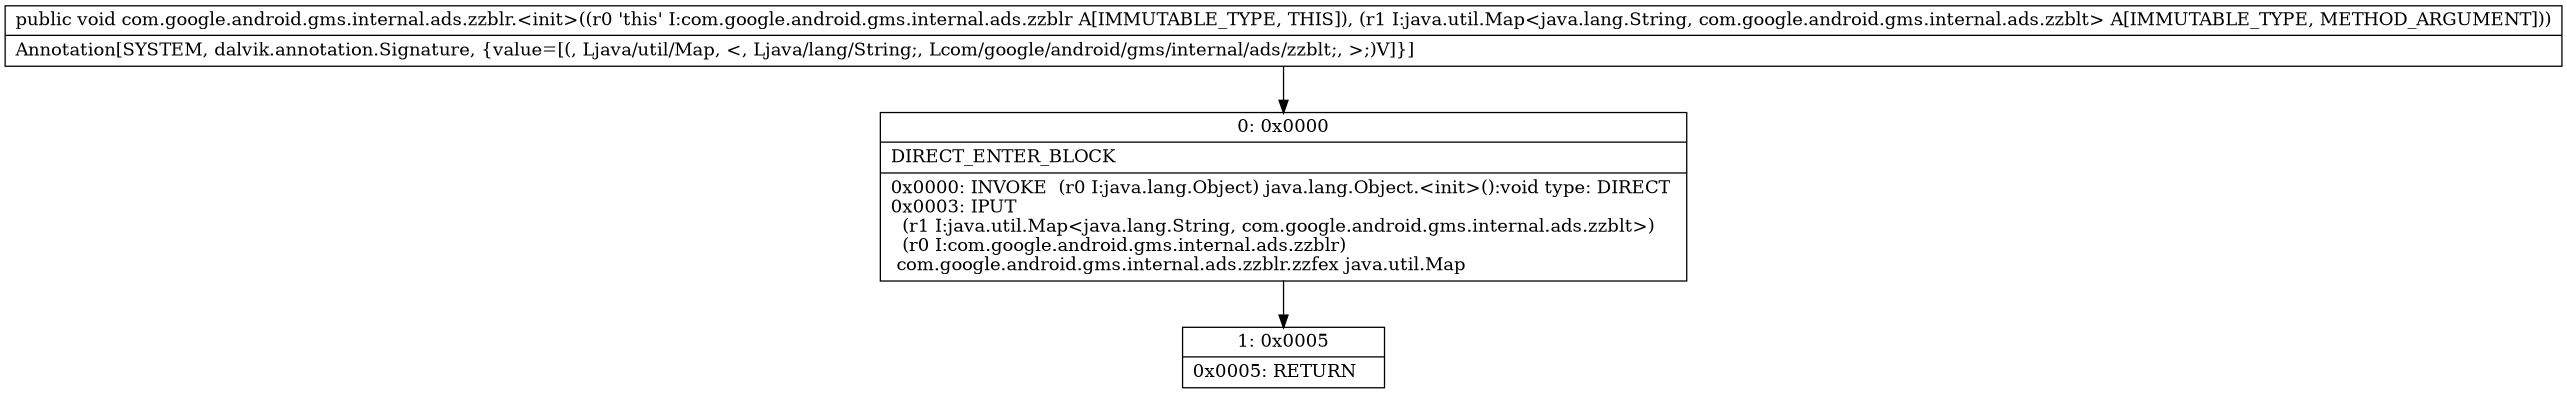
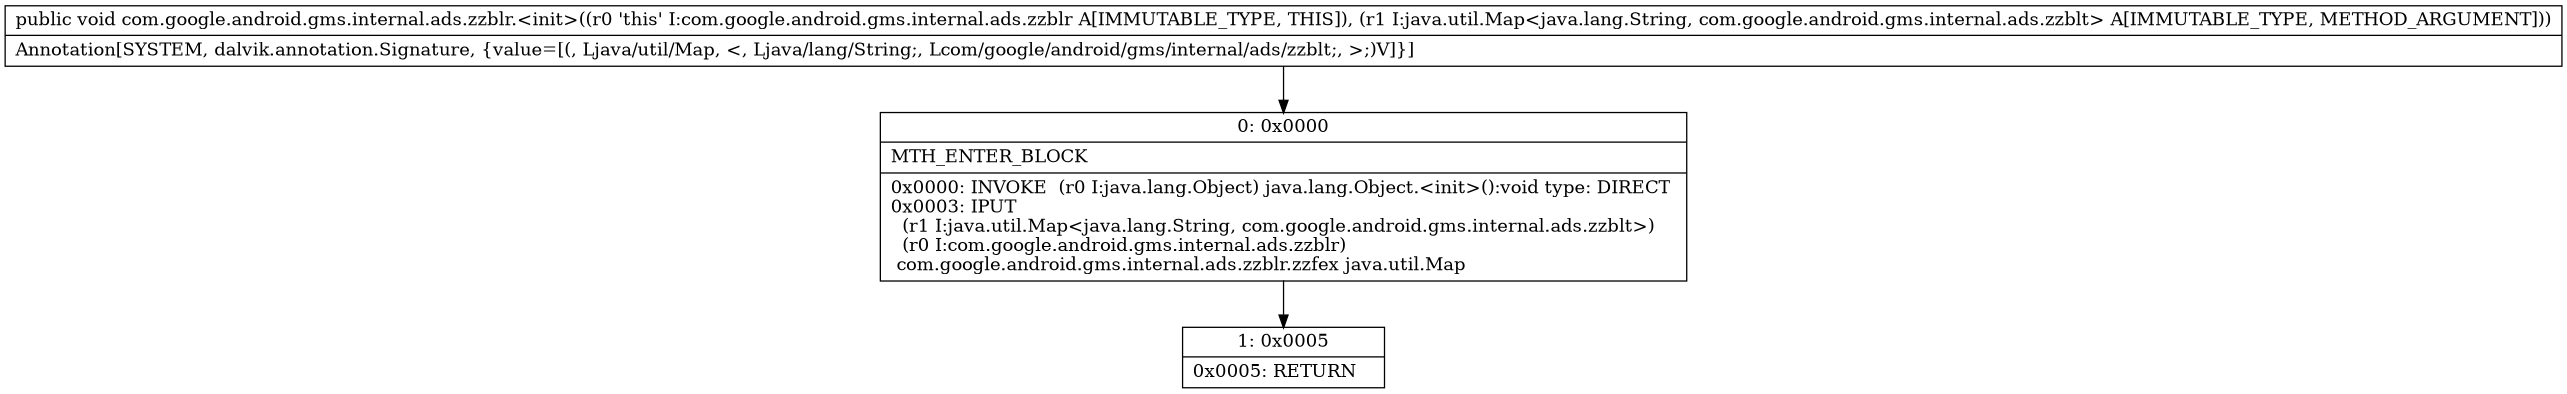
(1003, 157) -> (990, 157)
